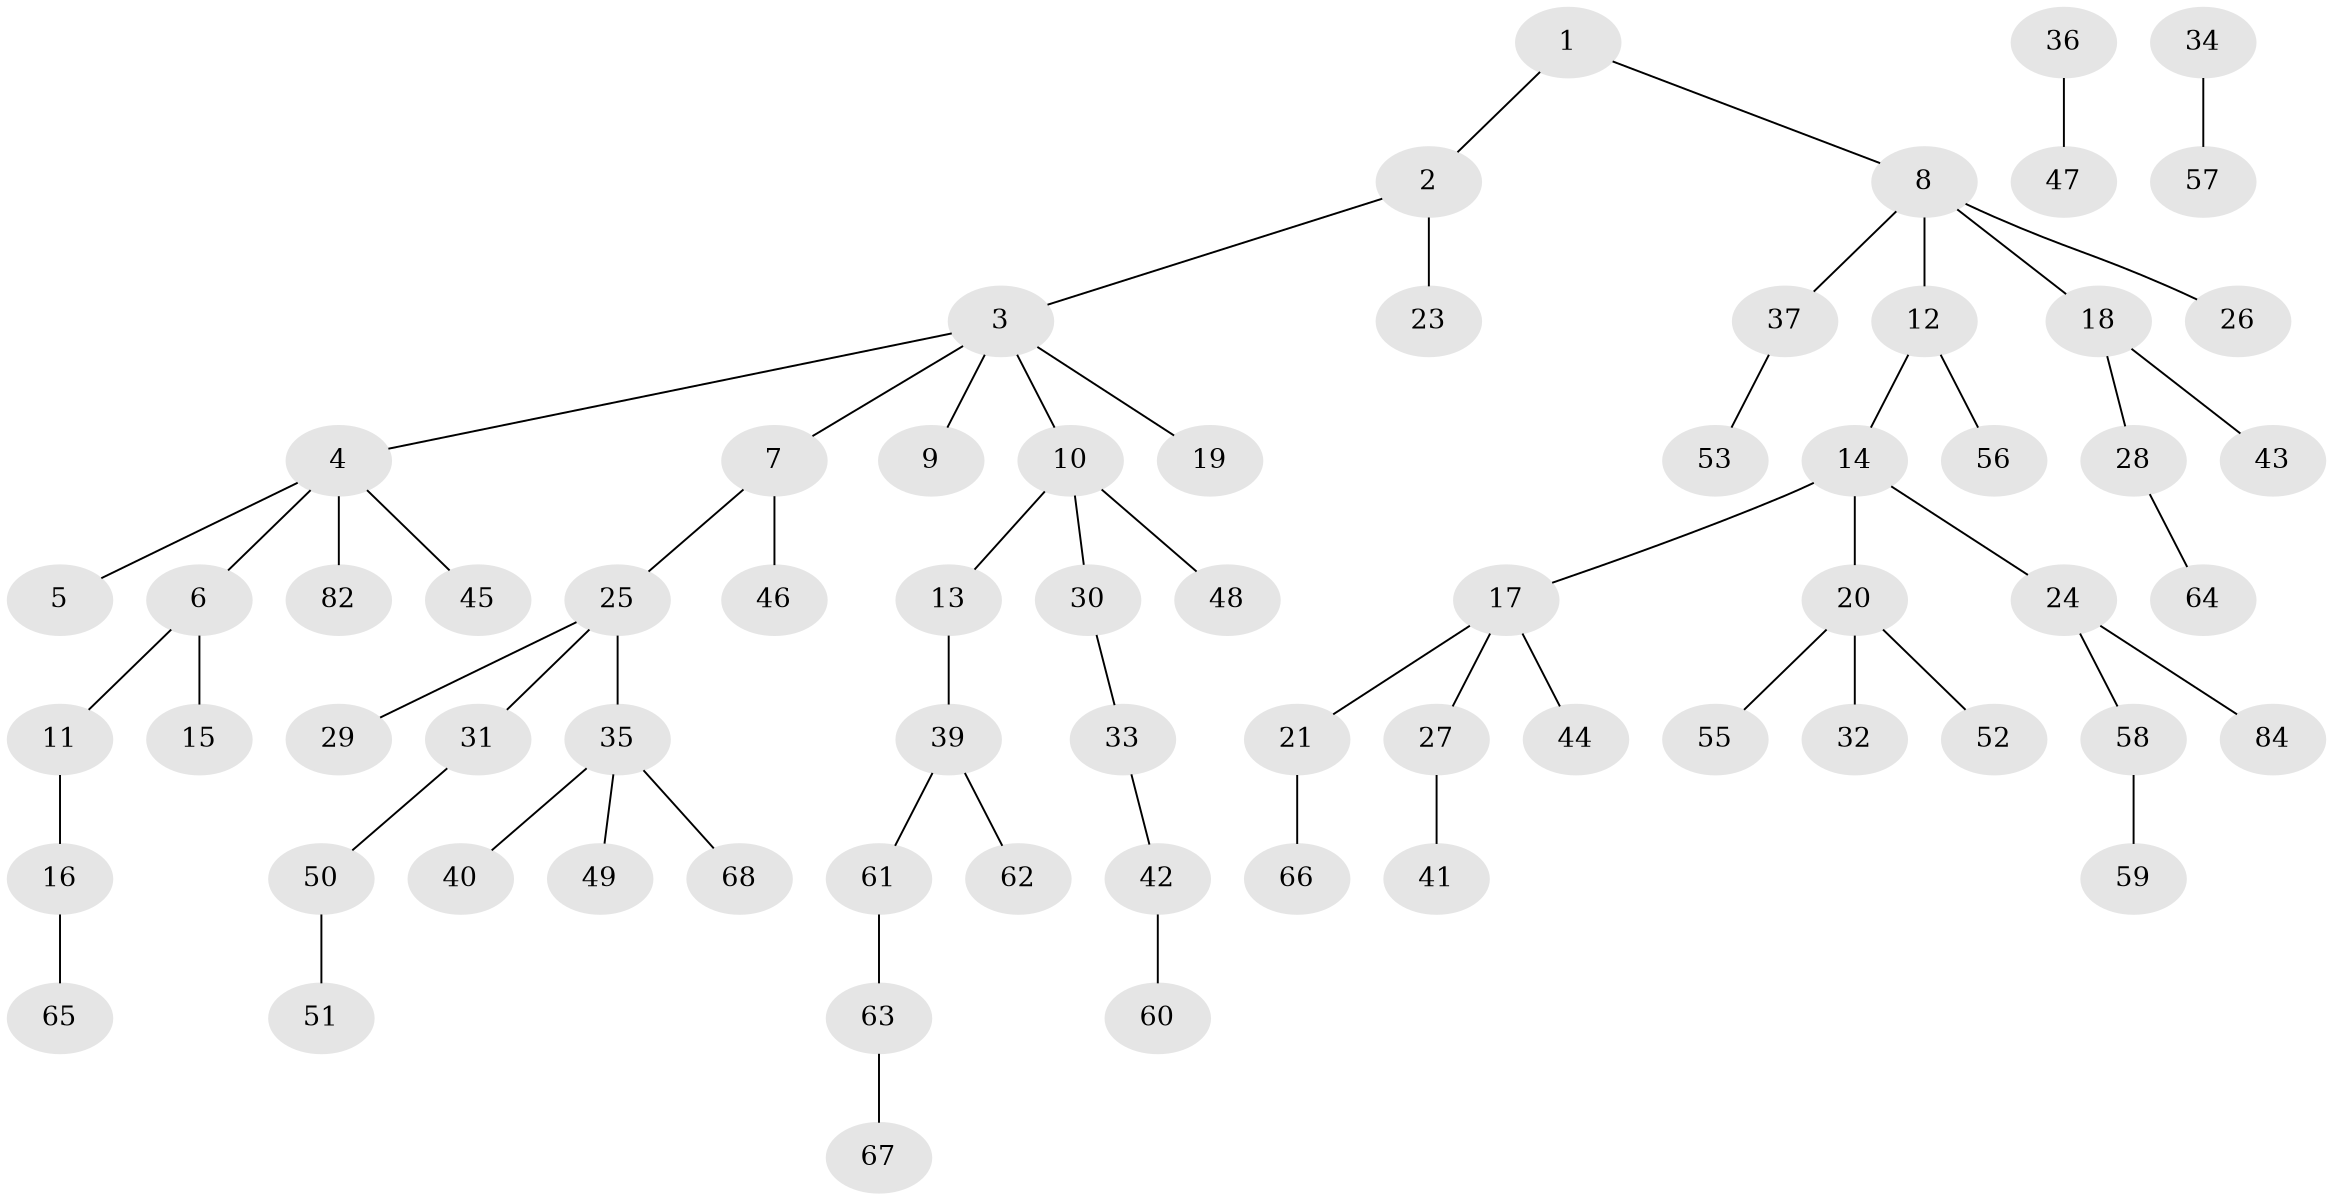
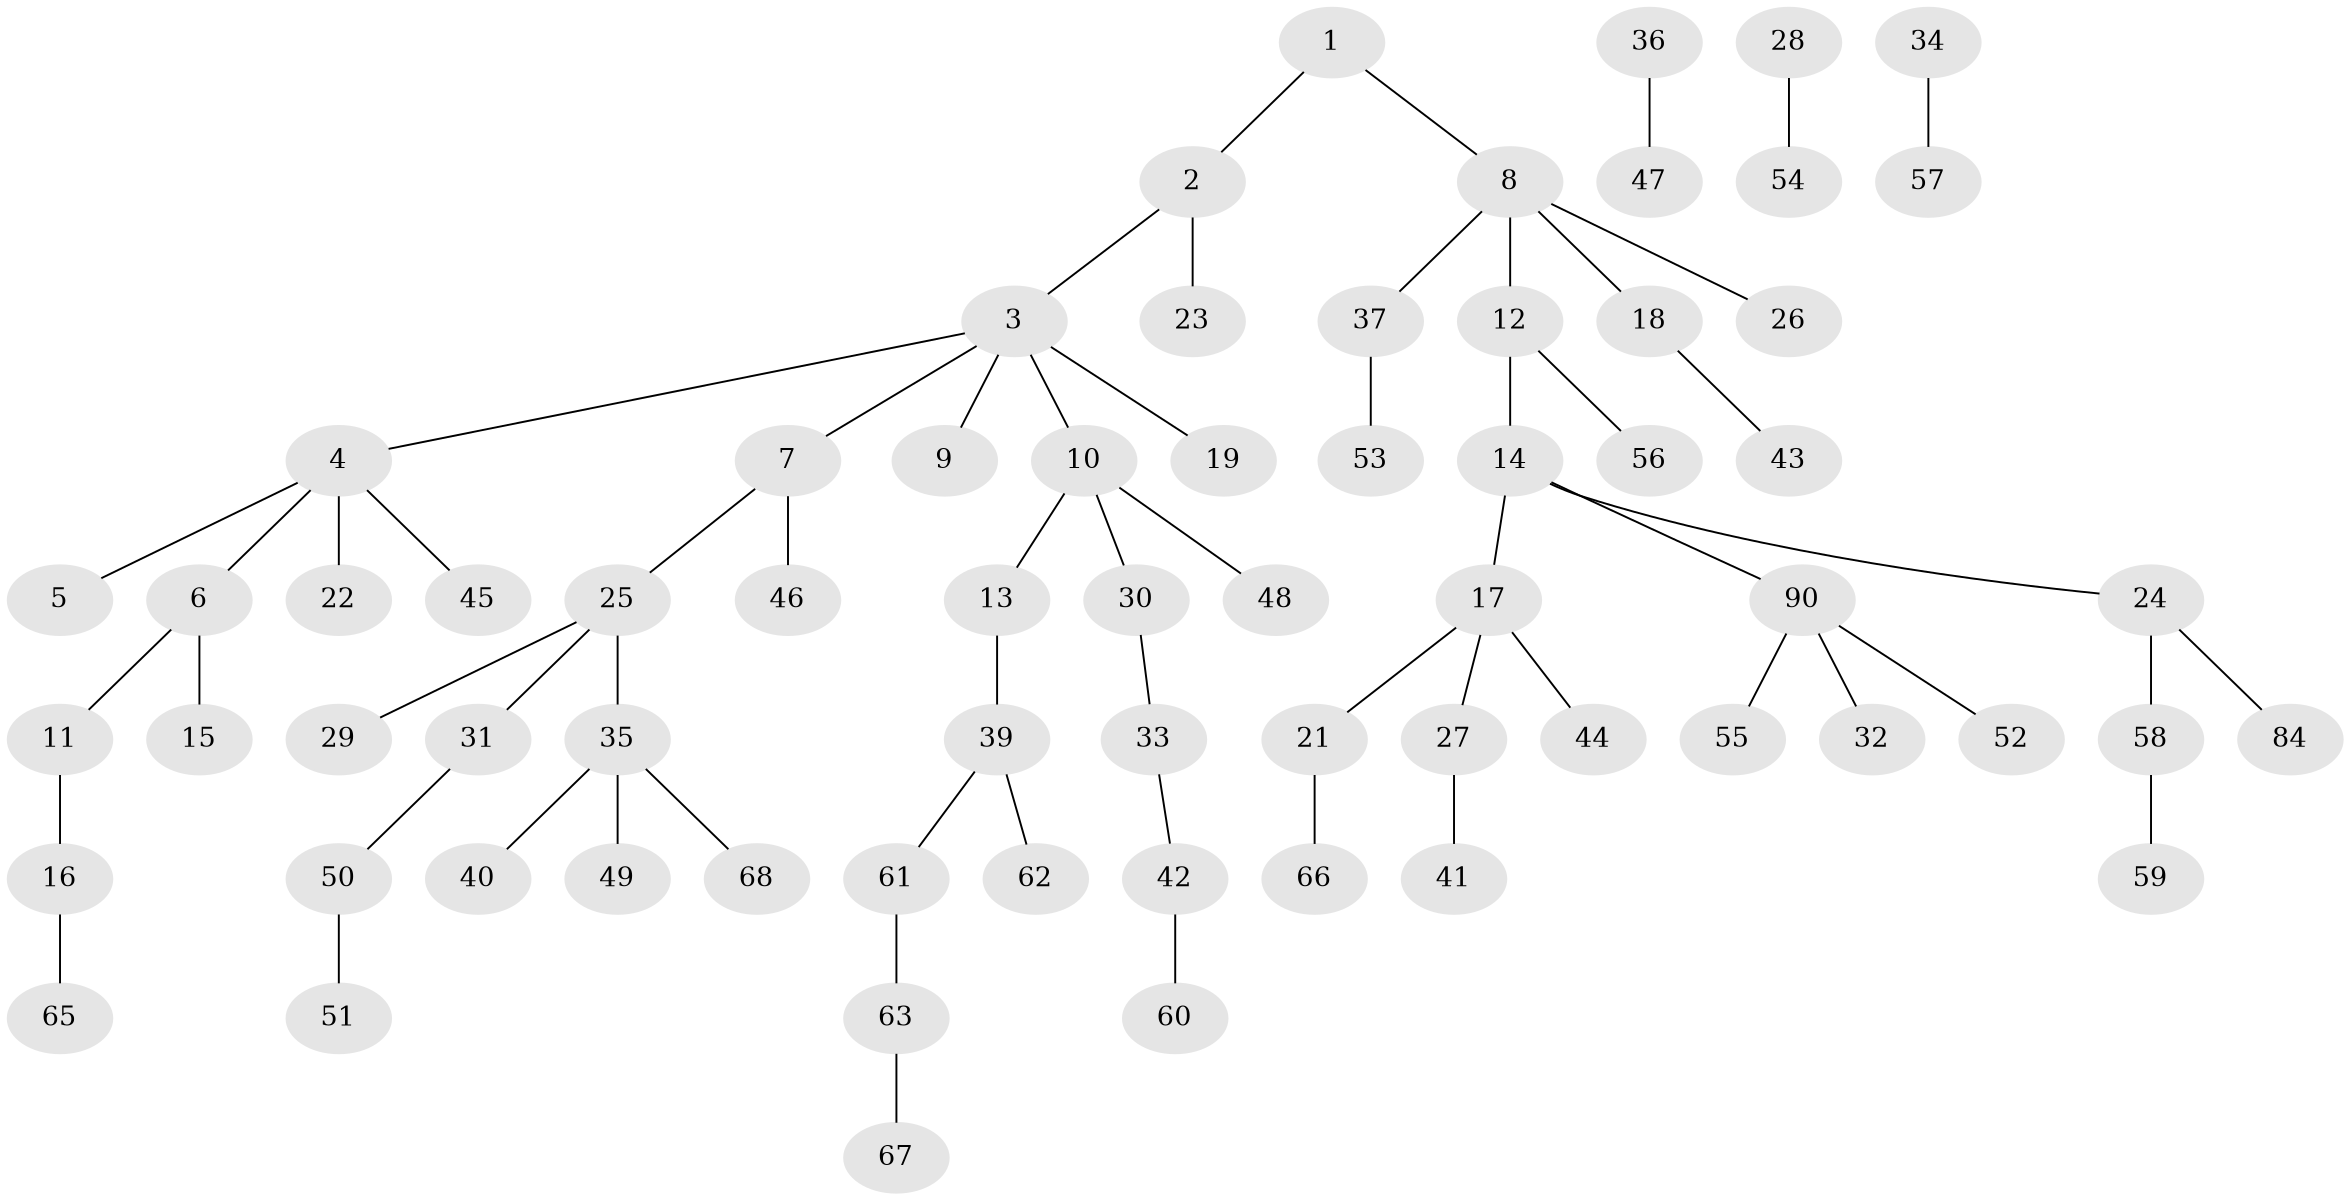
(2116, 391) -> none
(339, 600) -> (339, 600)
(1855, 600) -> (1803, 600)
(2203, 600) -> (1789, 182)
